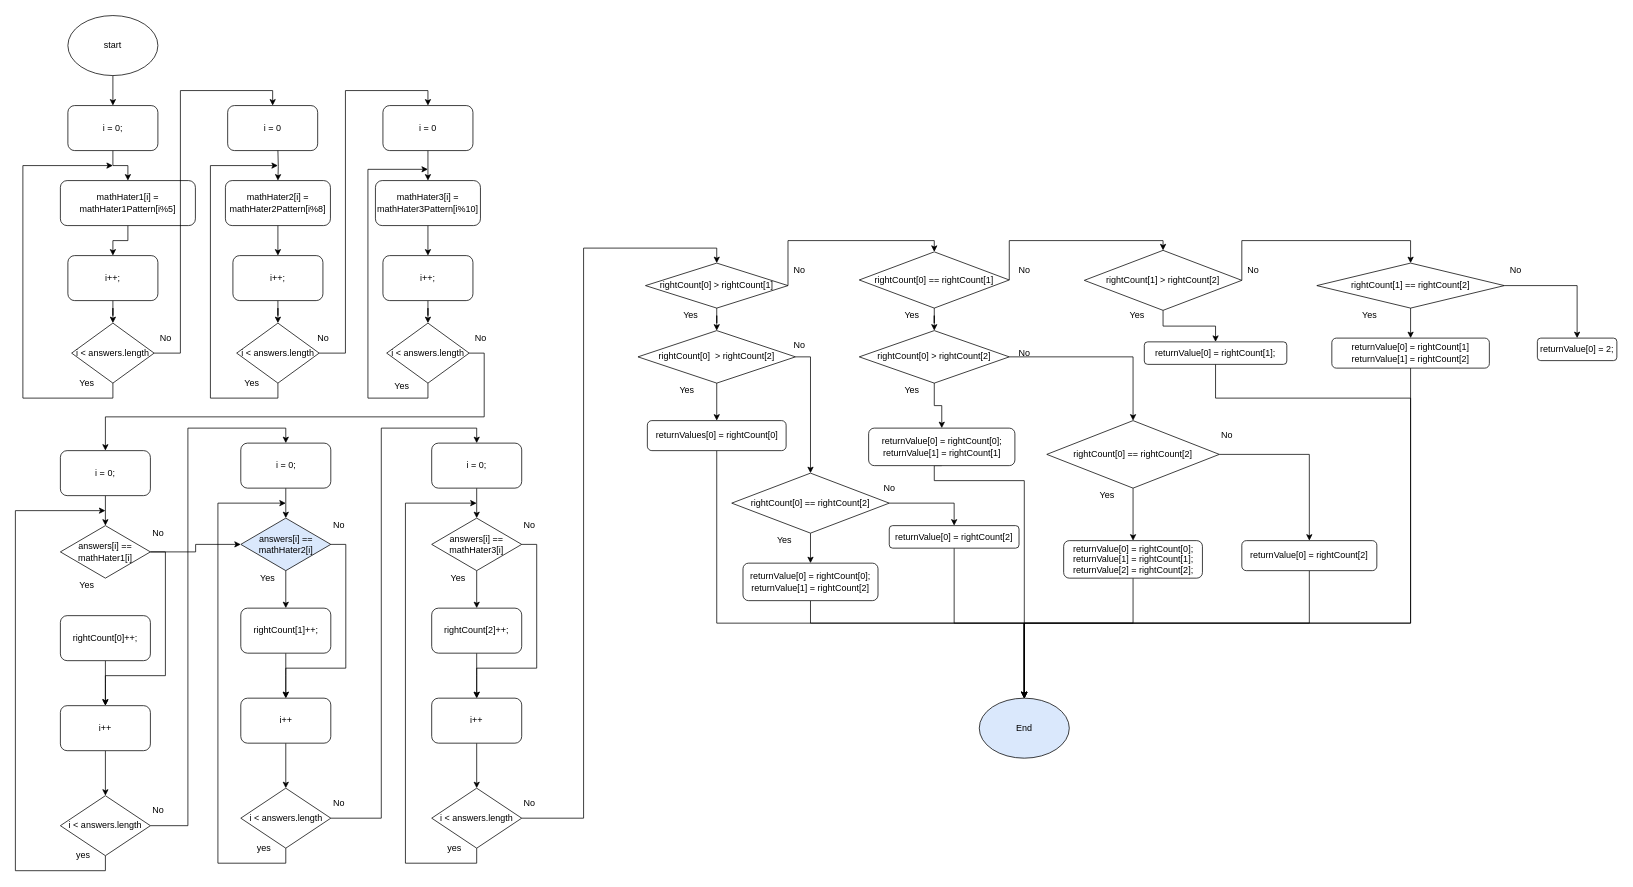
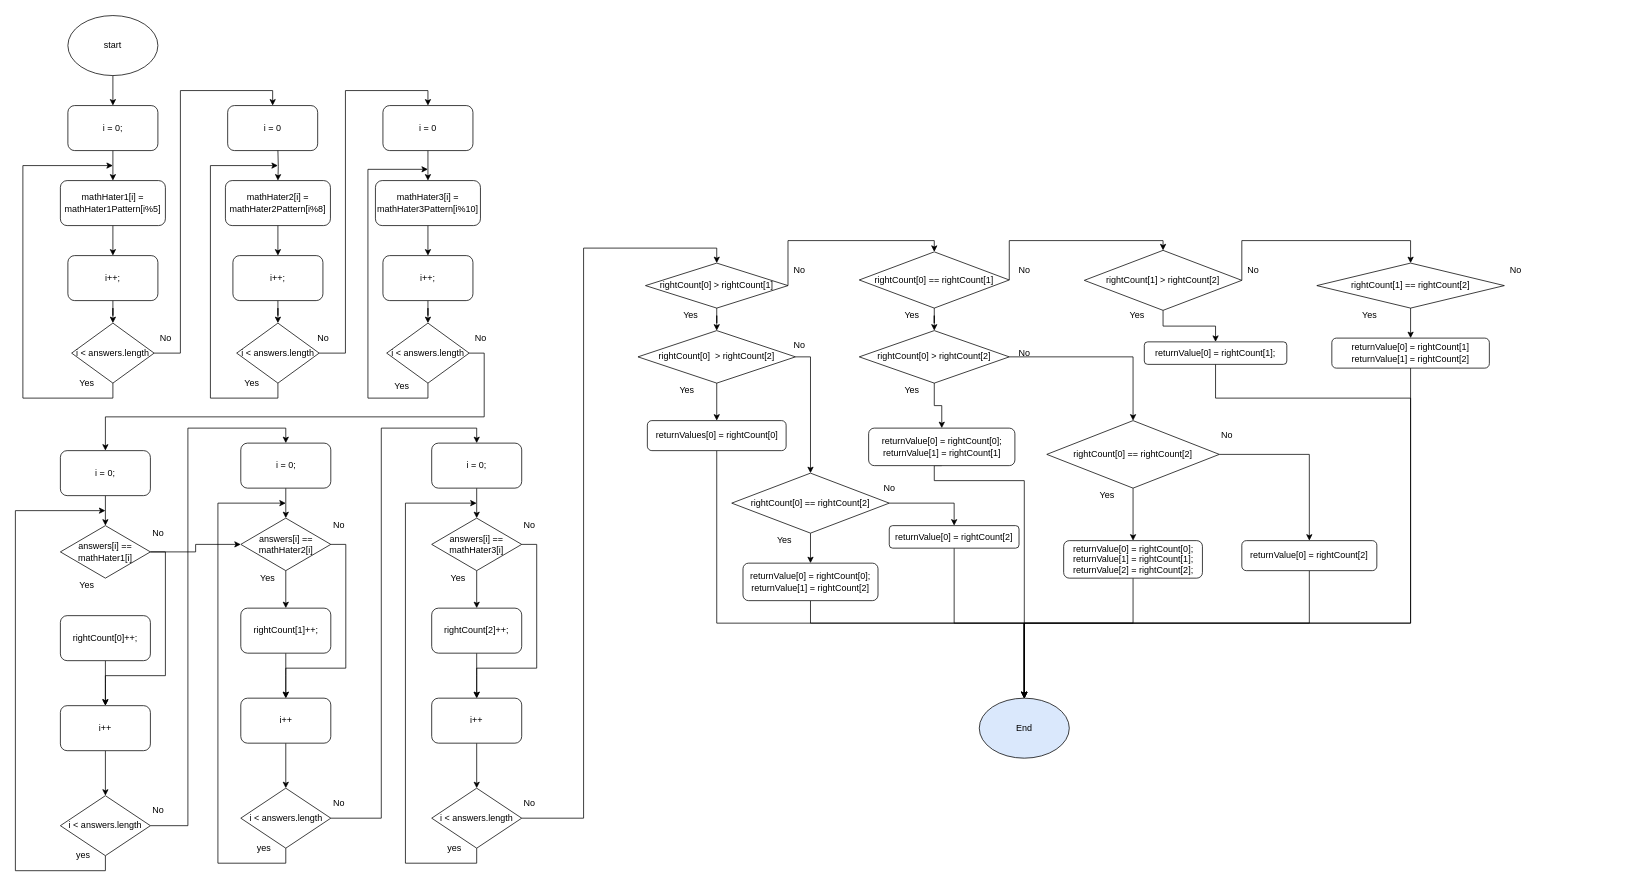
(128, 203) -> (113, 203)
(1542, 285) -> none
(1577, 349) -> none
(286, 544) -> (286, 544)
